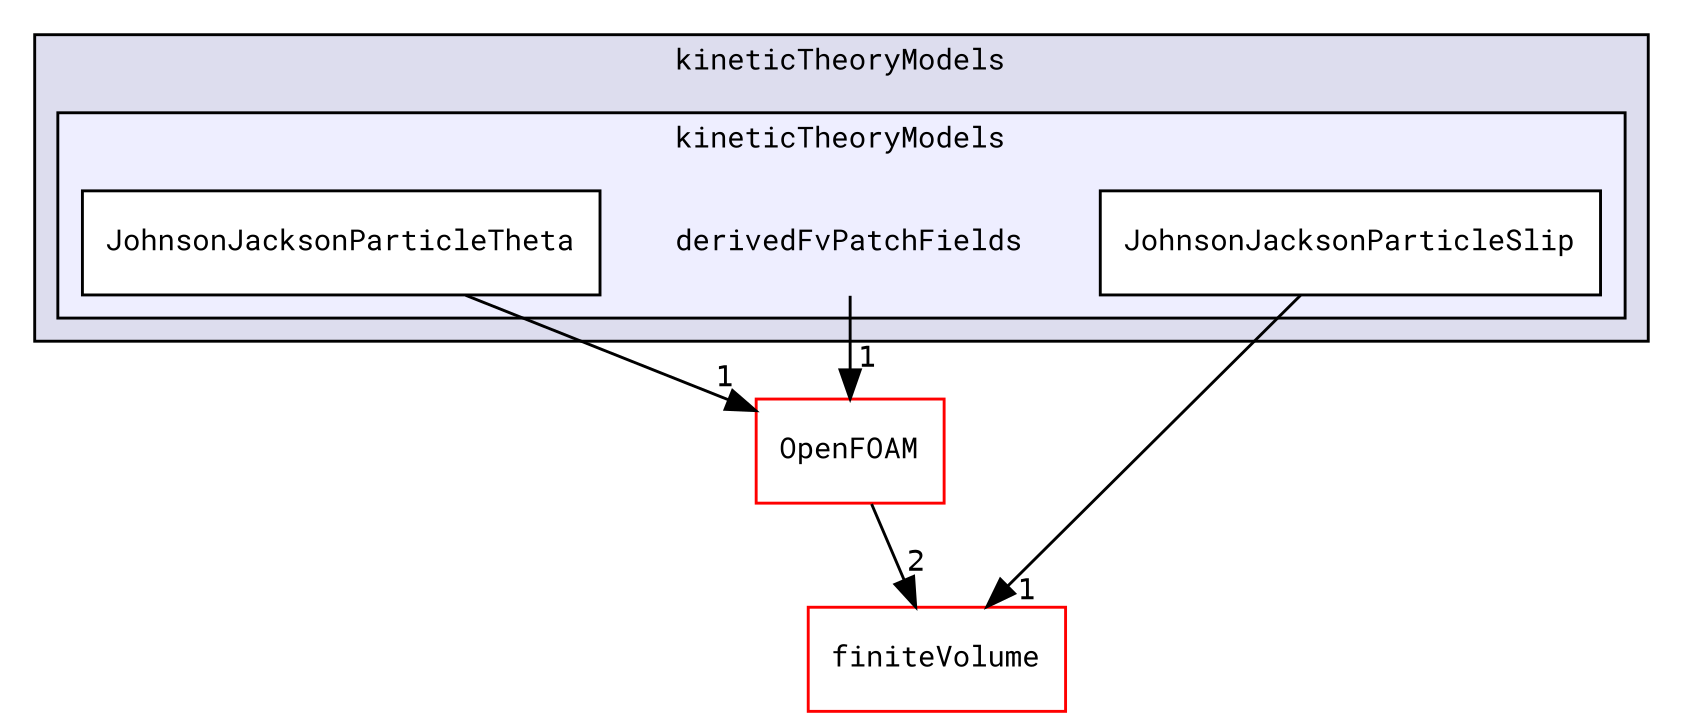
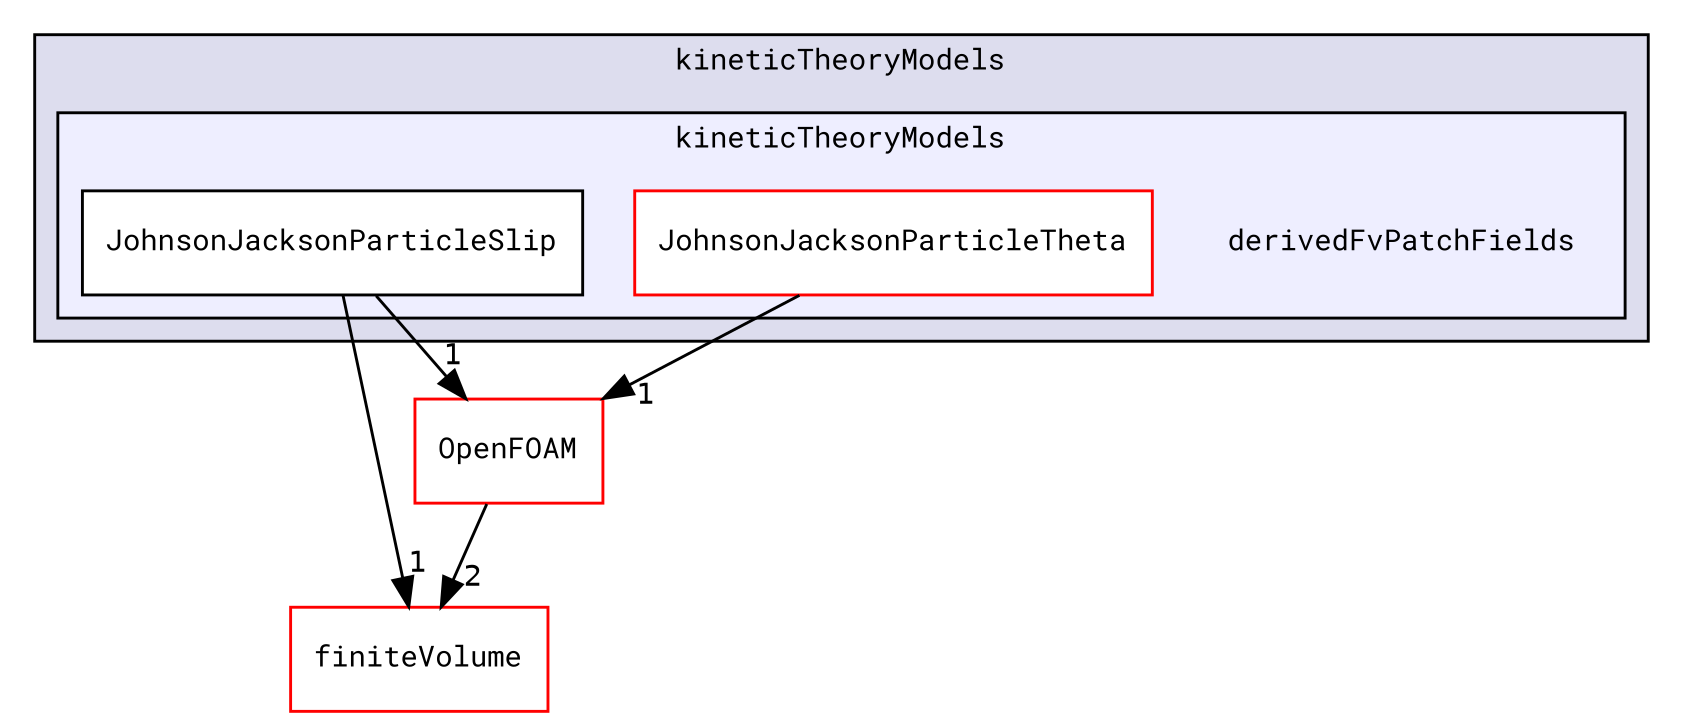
(341, 243) -> (894, 243)
(850, 333) -> (411, 336)
